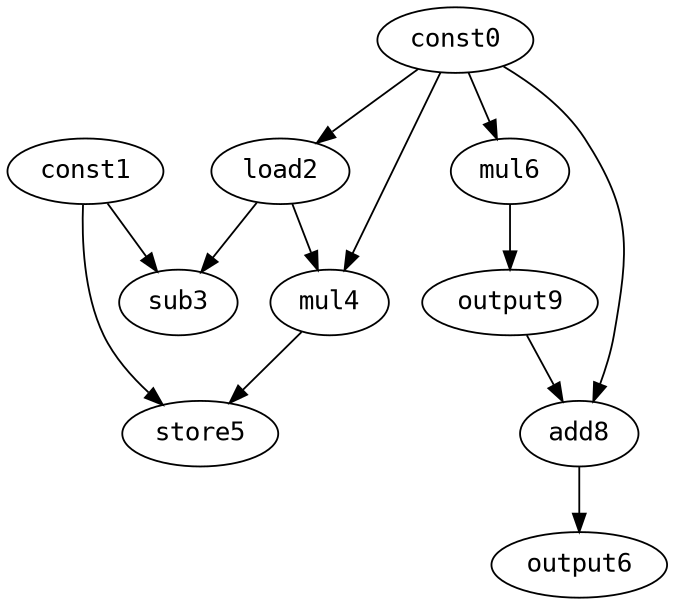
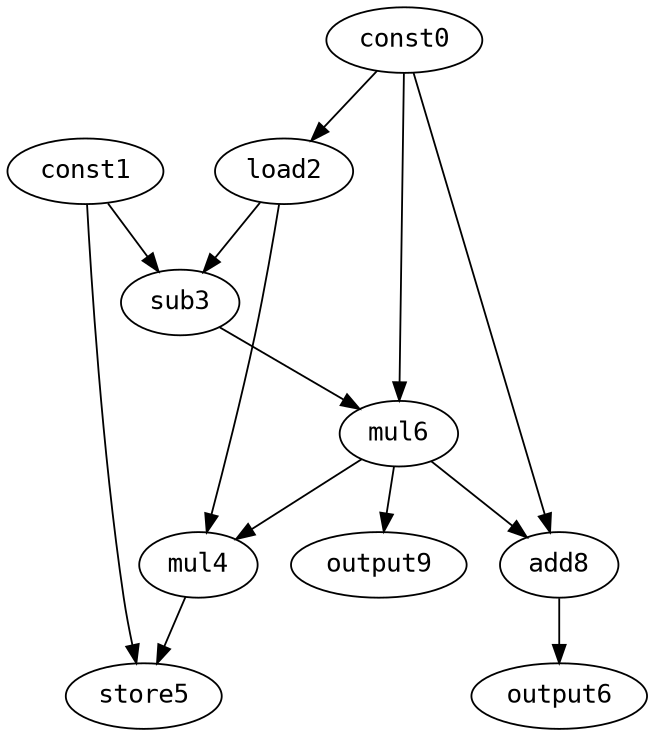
(397, 163) -> (307, 494)
(540, 360) -> (472, 494)
none -> (282, 363)
